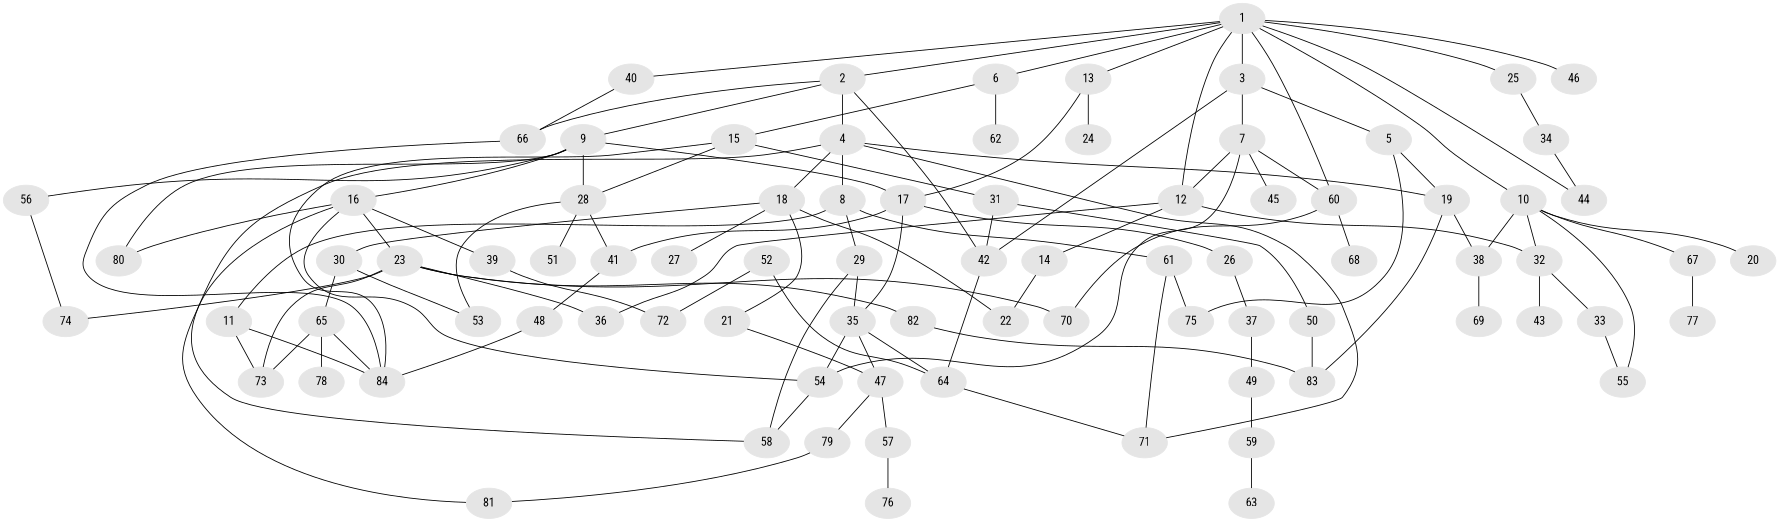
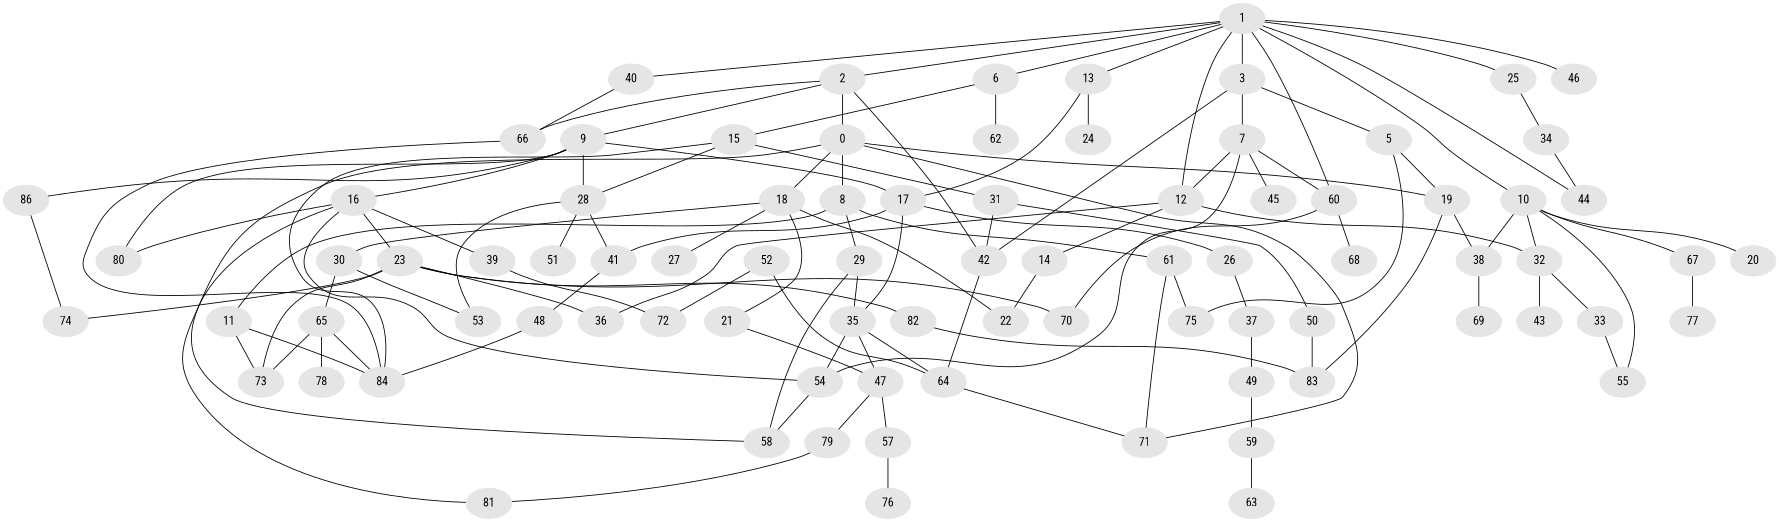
(843, 140) -> (843, 140)
(26, 200) -> (26, 200)
